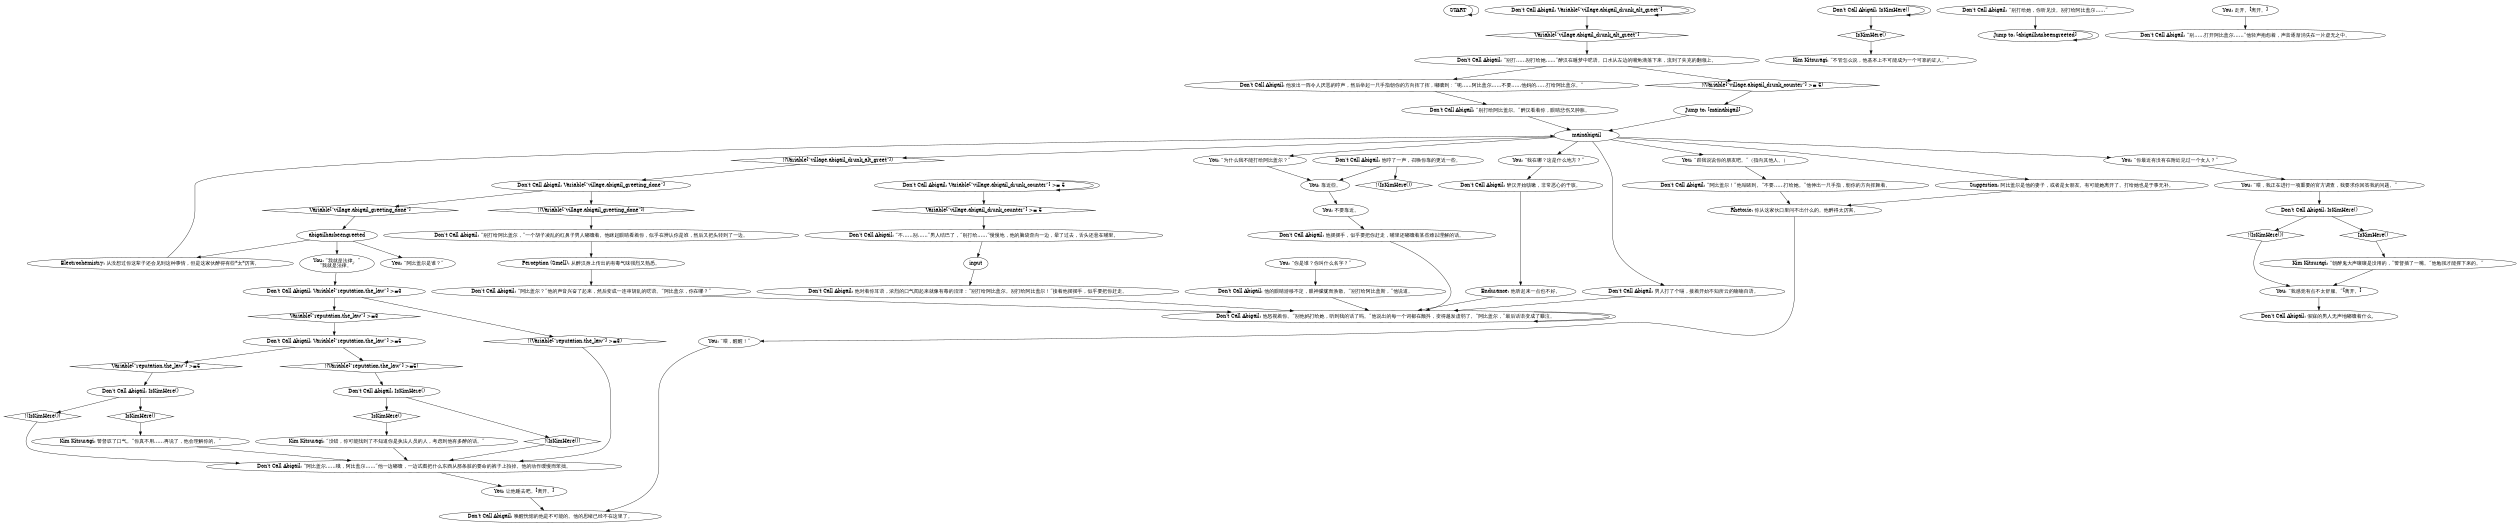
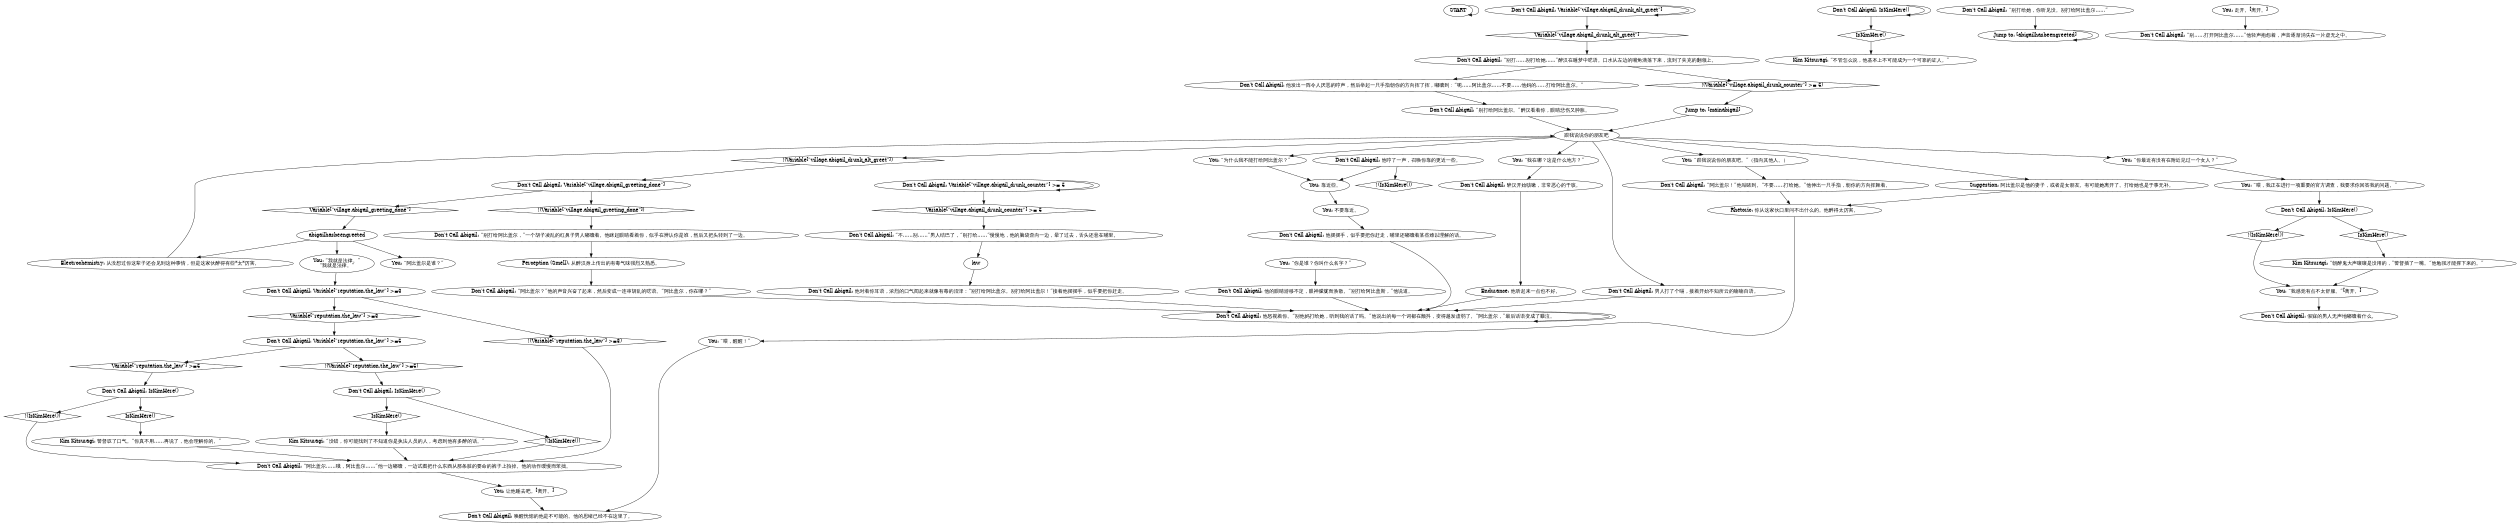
(1587, 135) -> (1587, 135)
(976, 263) -> (976, 263)
